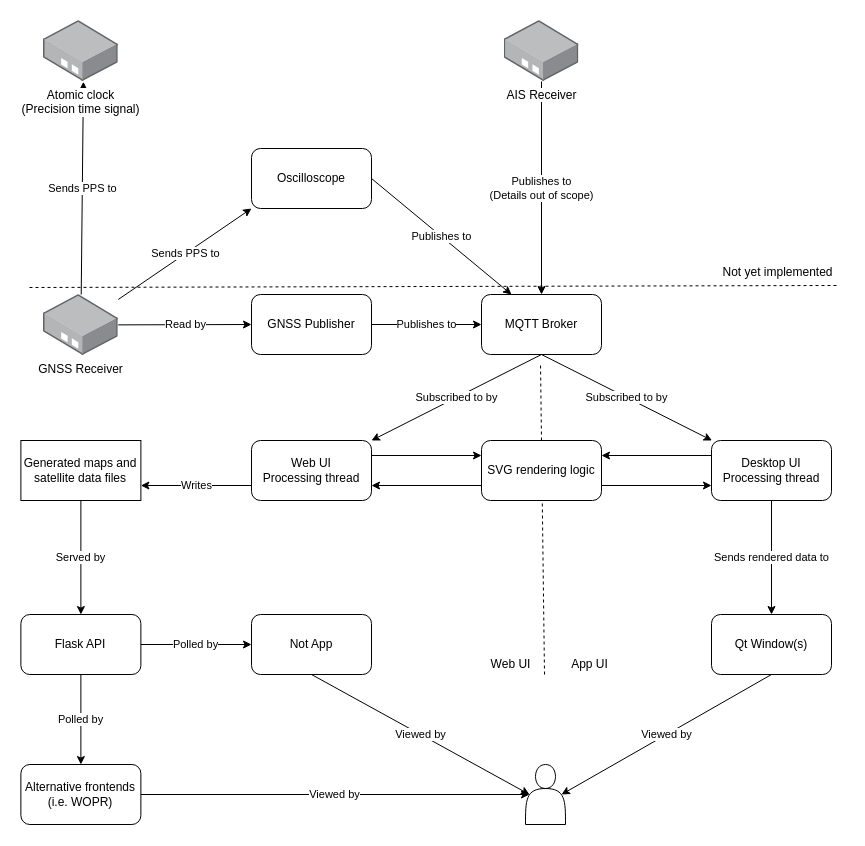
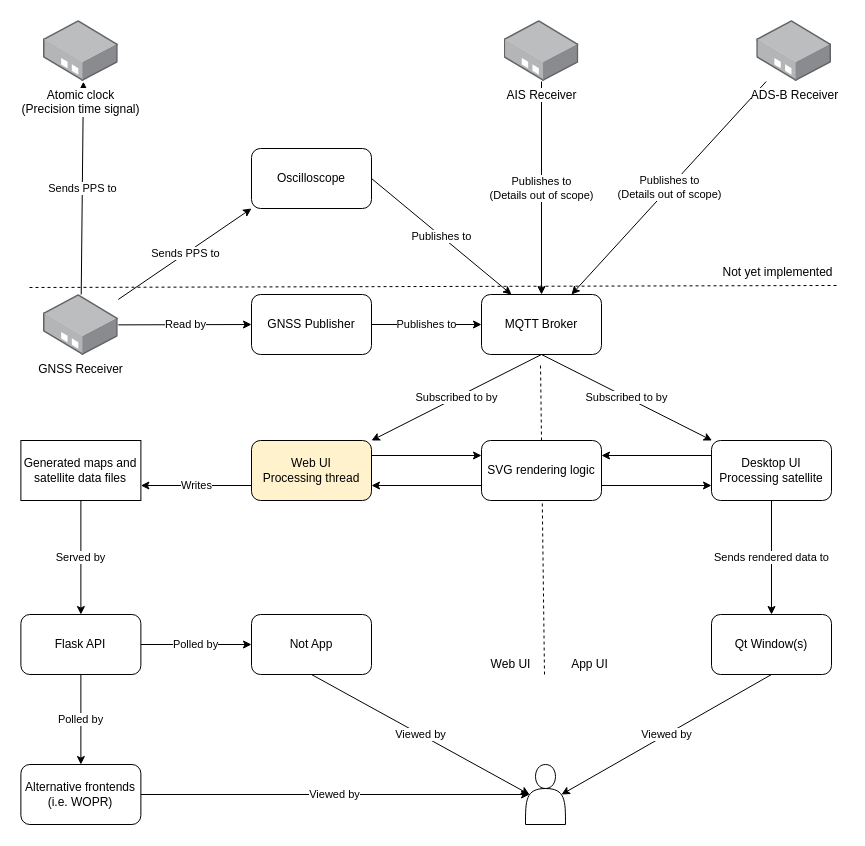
none -> (794, 51)
none -> (672, 185)
(312, 471) -> (312, 471)
(772, 471) -> (772, 471)
